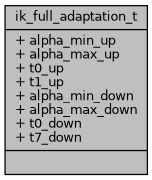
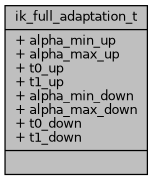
(48, 138) -> (48, 138)
